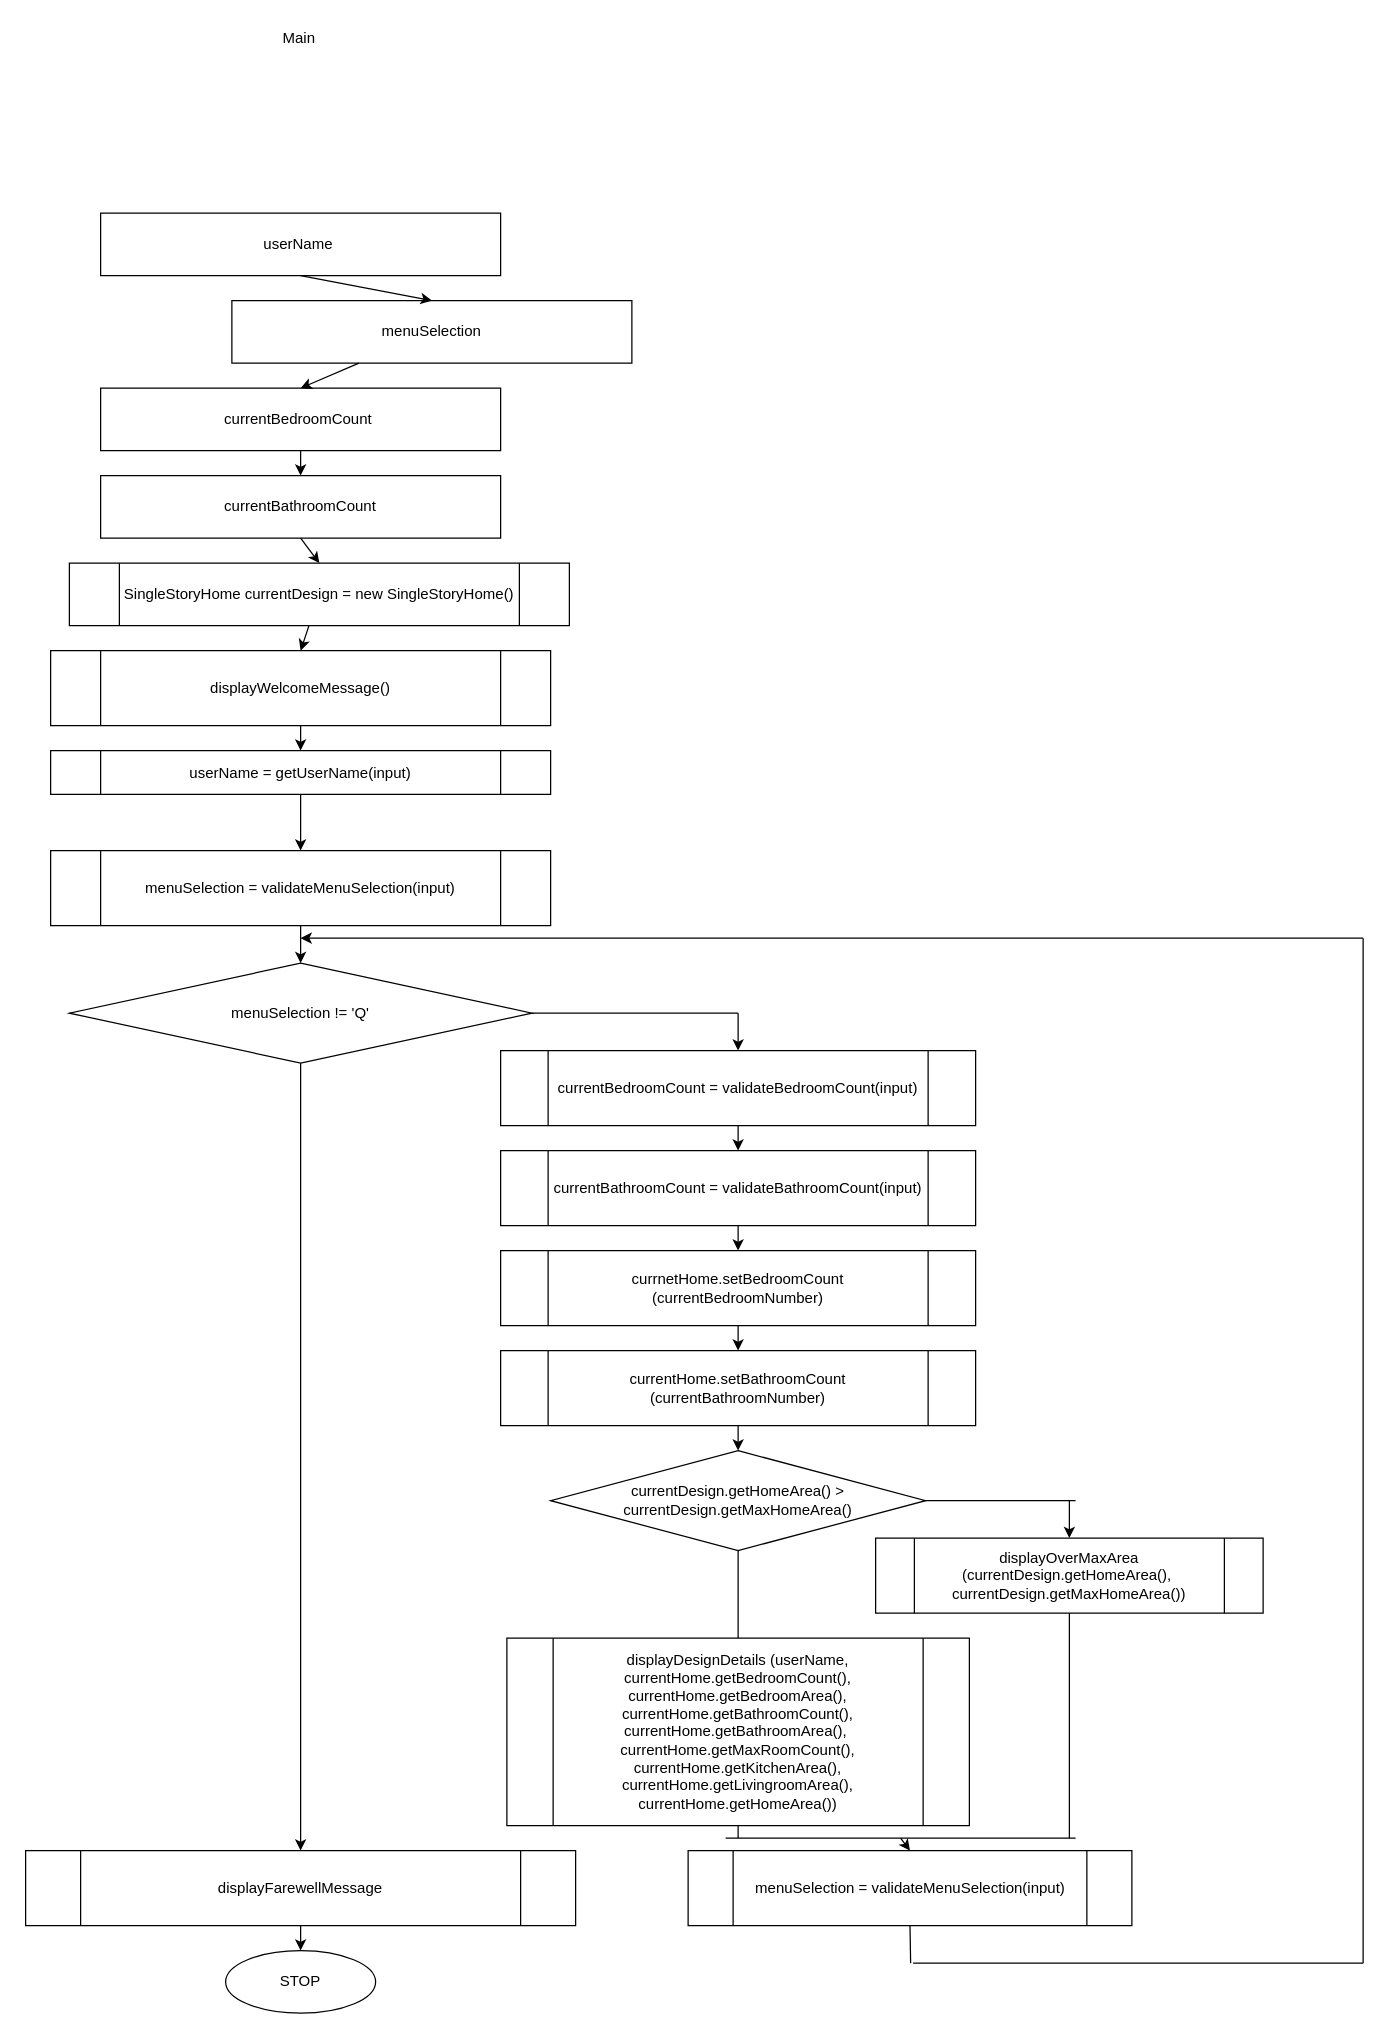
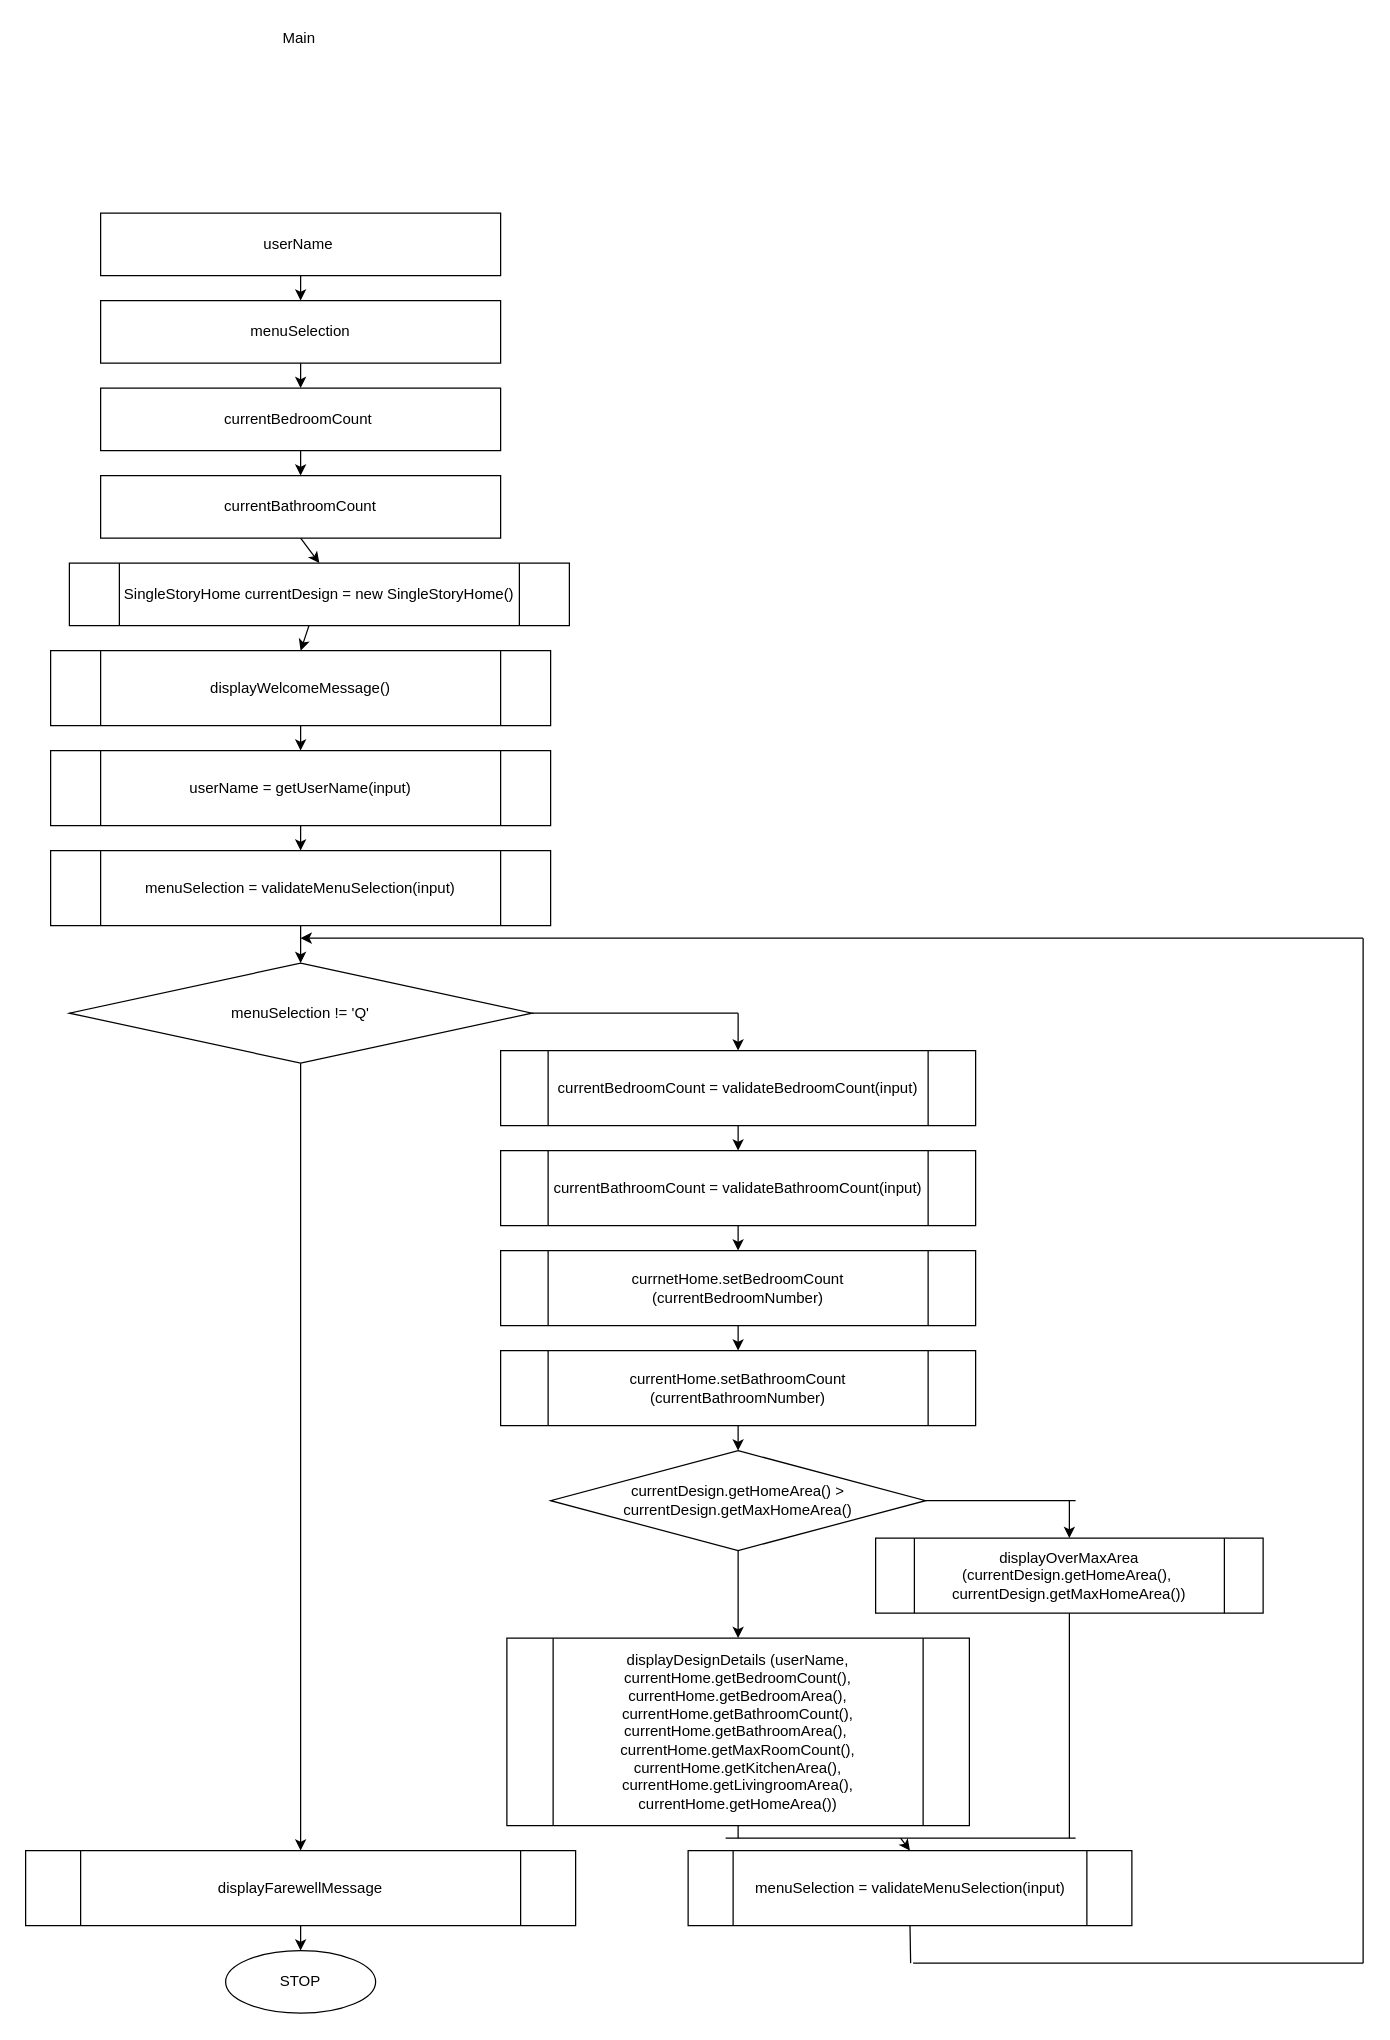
(432, 332) -> (301, 332)
(301, 773) -> (301, 788)
(738, 1631) -> (738, 1628)
